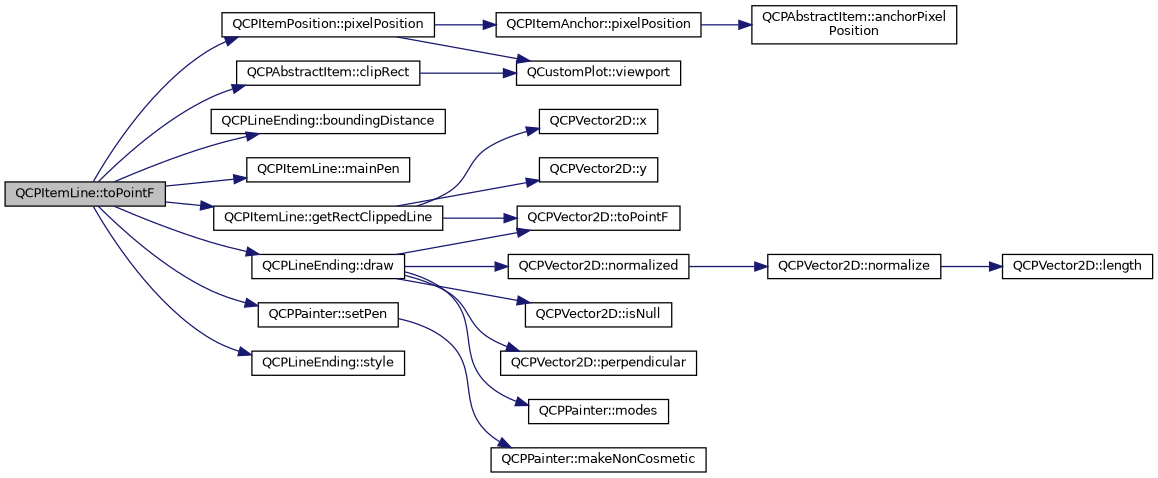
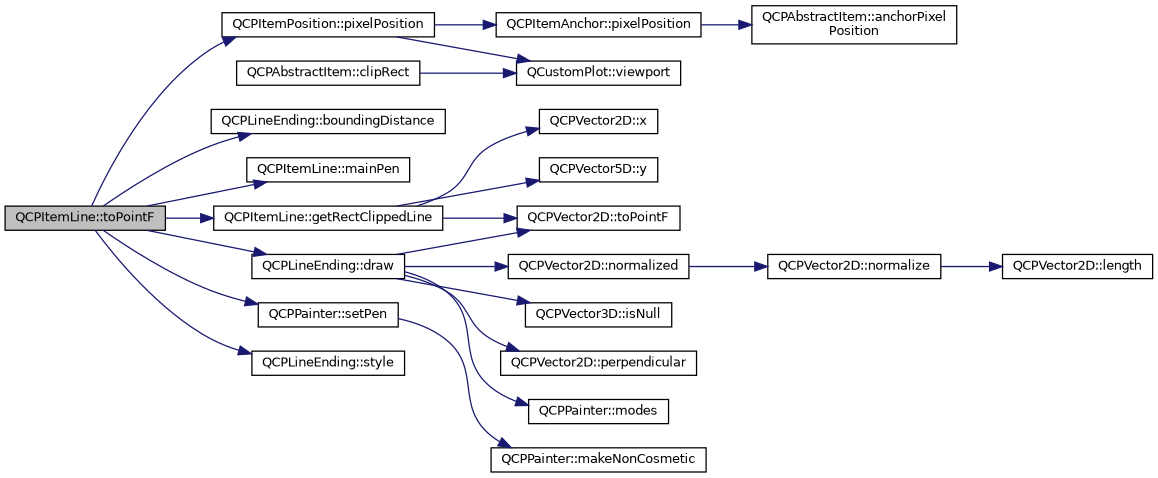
(161, 128) -> none
(599, 170) -> (599, 170)
(599, 315) -> (599, 315)
